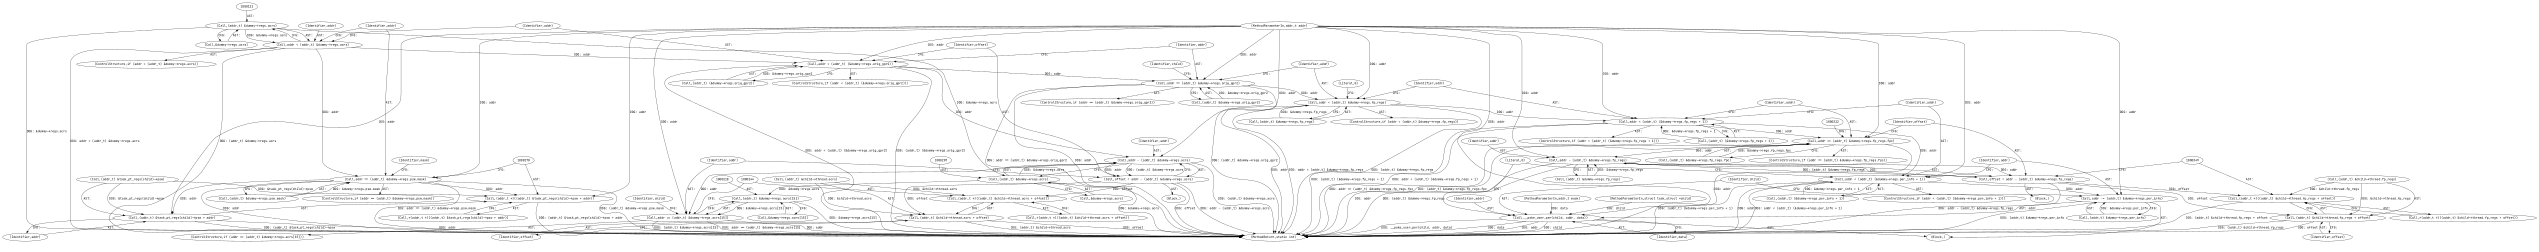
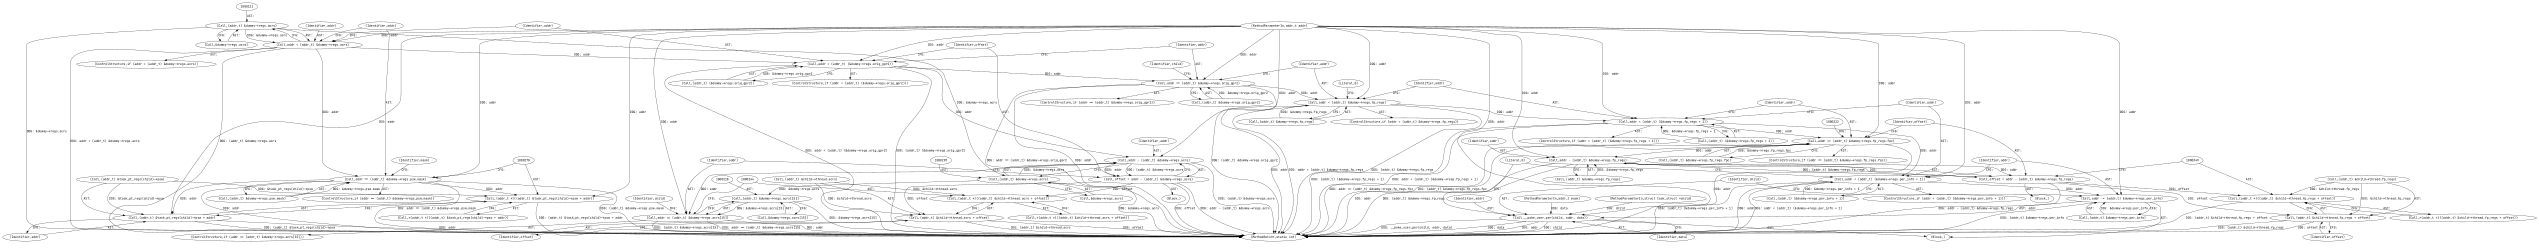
none -> (561, 31)
(1870, 189) -> (1870, 189)
none -> (352, 207)
